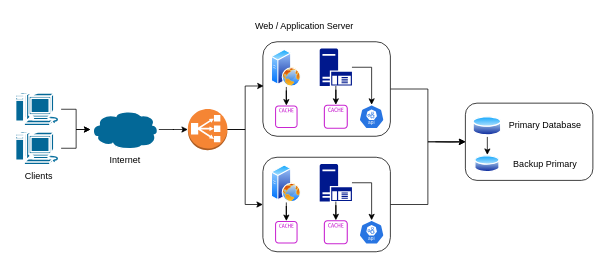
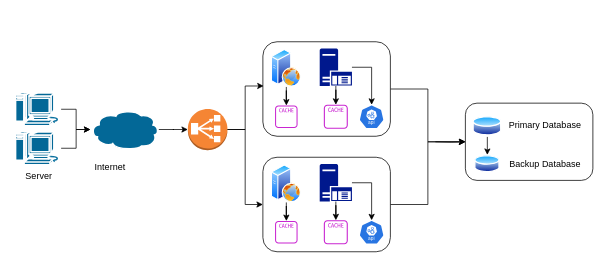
(304, 27) -> none
(125, 160) -> (110, 168)
(545, 164) -> (545, 164)
(39, 176) -> (39, 176)
